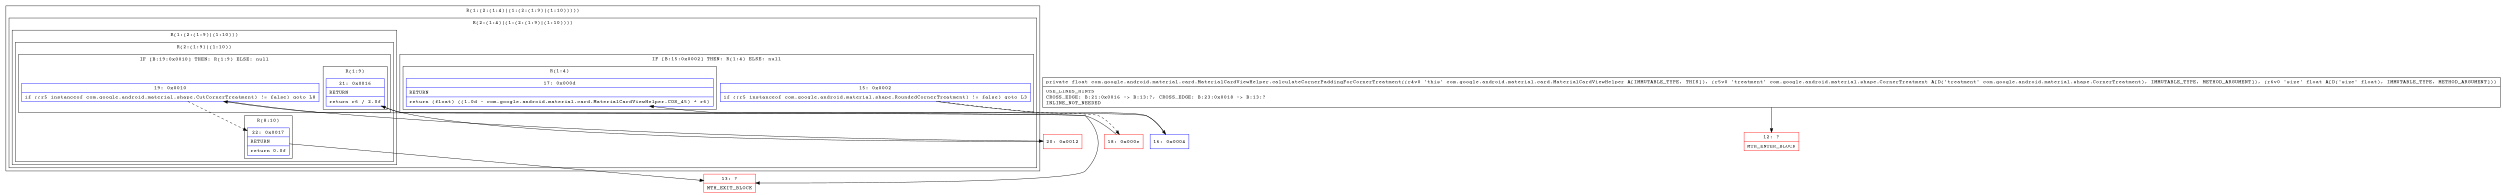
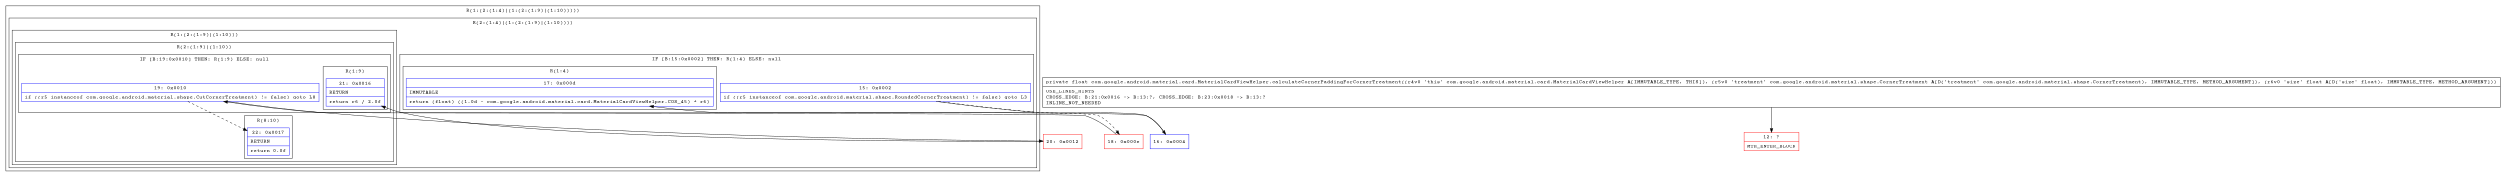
(419, 92) -> (424, 92)
(730, 183) -> none
